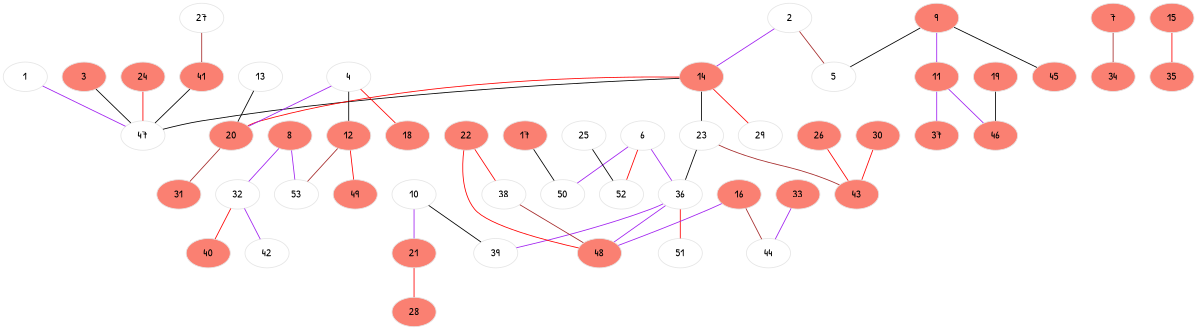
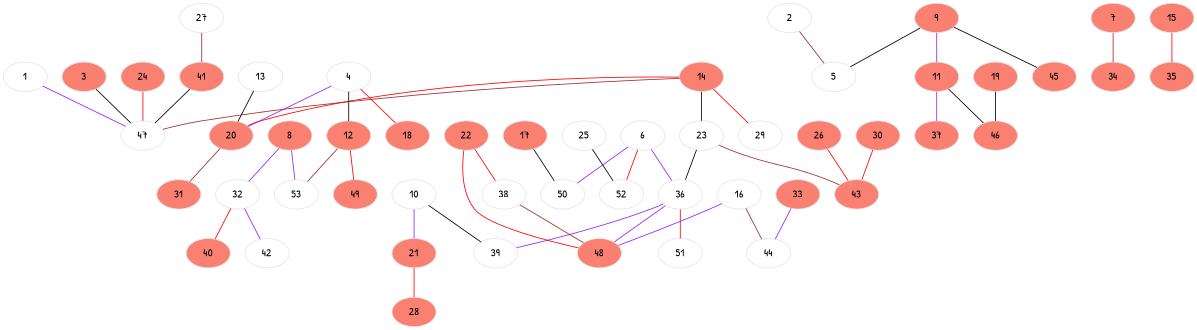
(746, 47) -> none
(446, 93) -> (446, 93)
(966, 106) -> (966, 106)
(739, 194) -> (739, 194)
